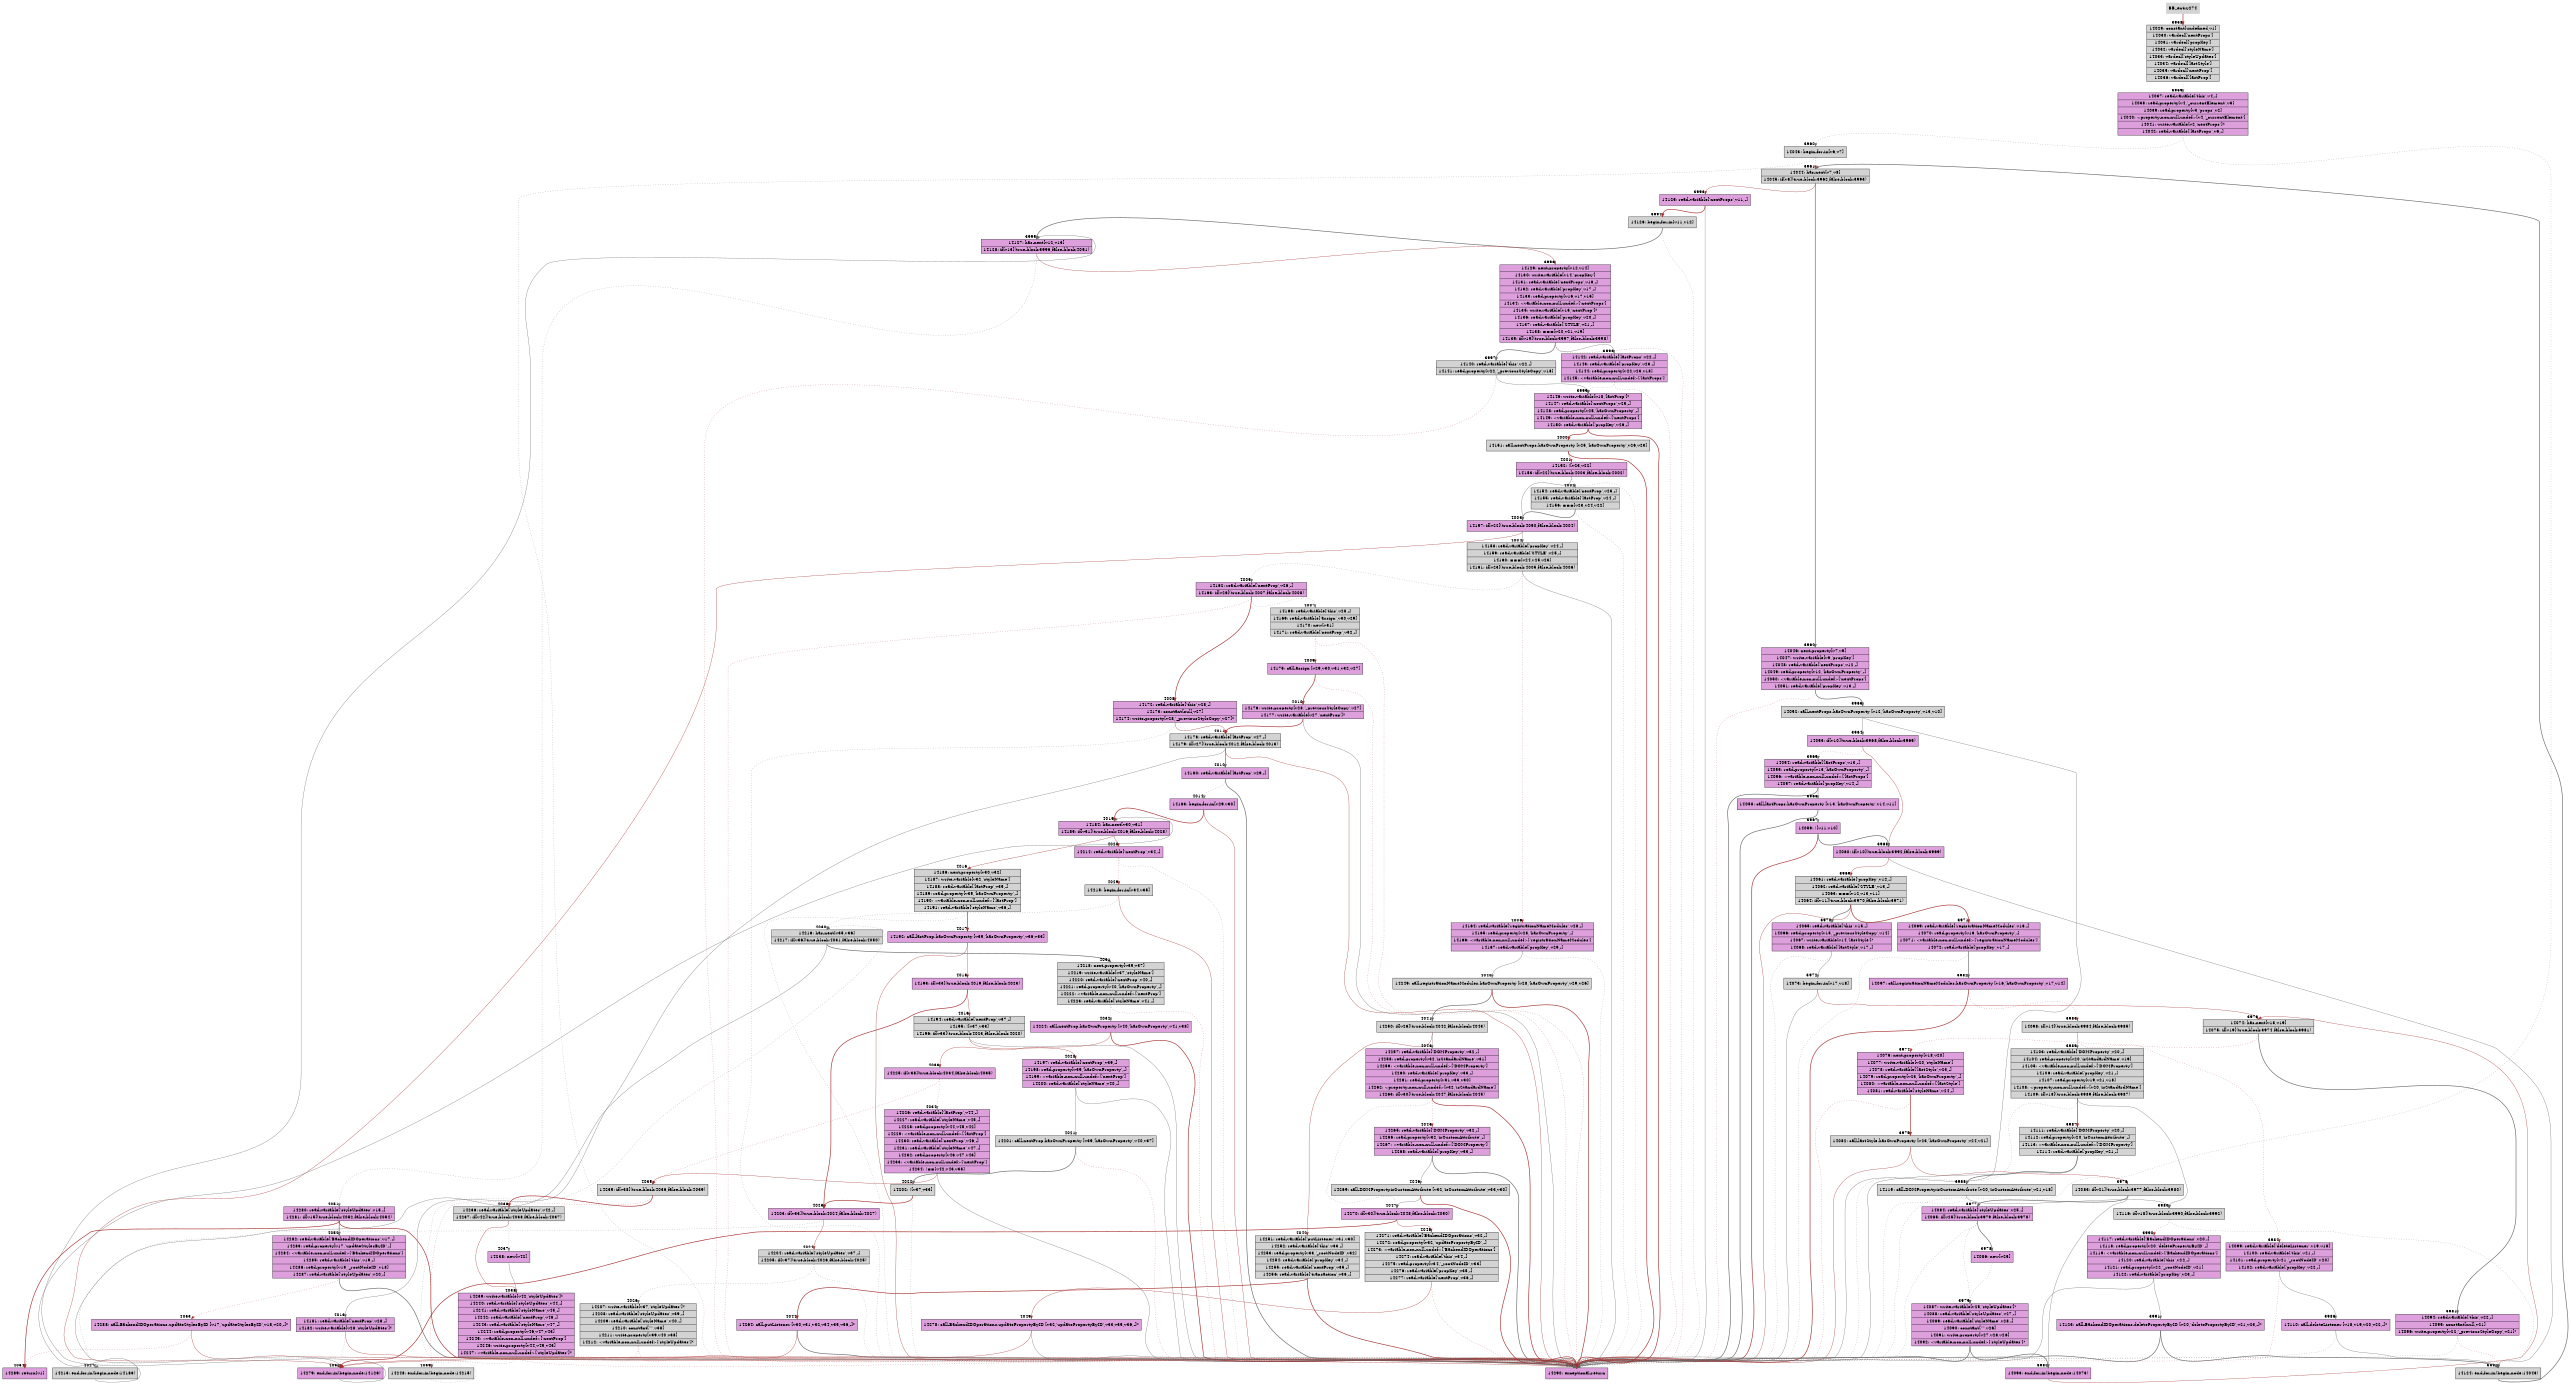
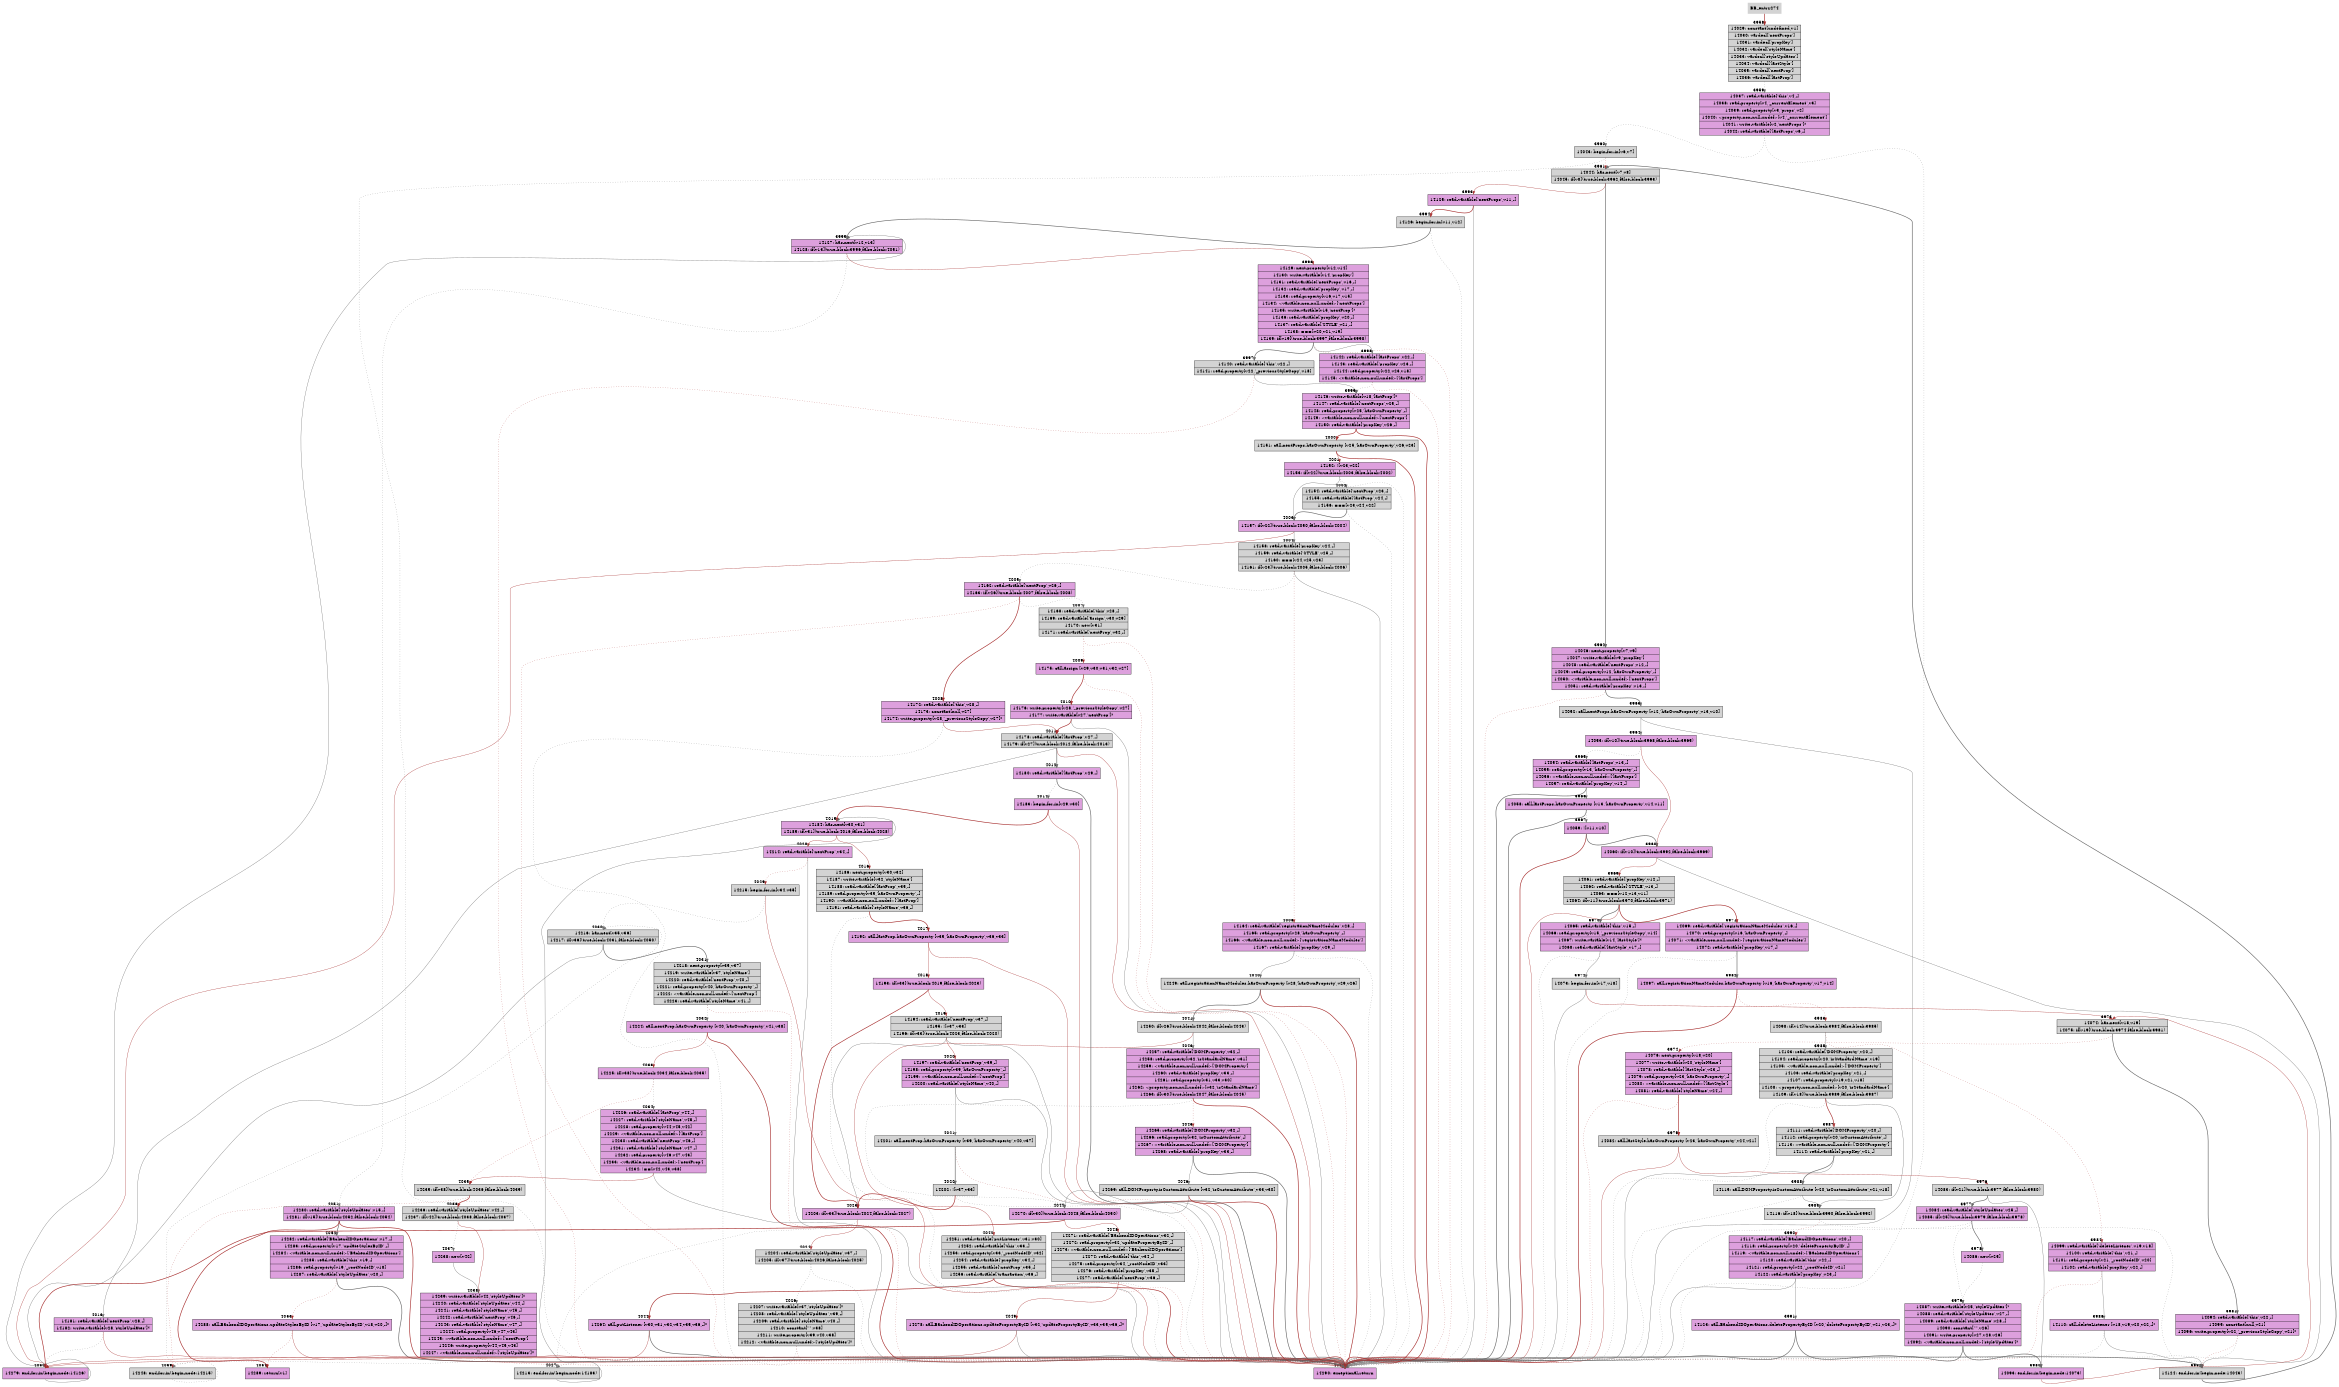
none -> (835, 1076)
(1226, 1243) -> (909, 1267)
